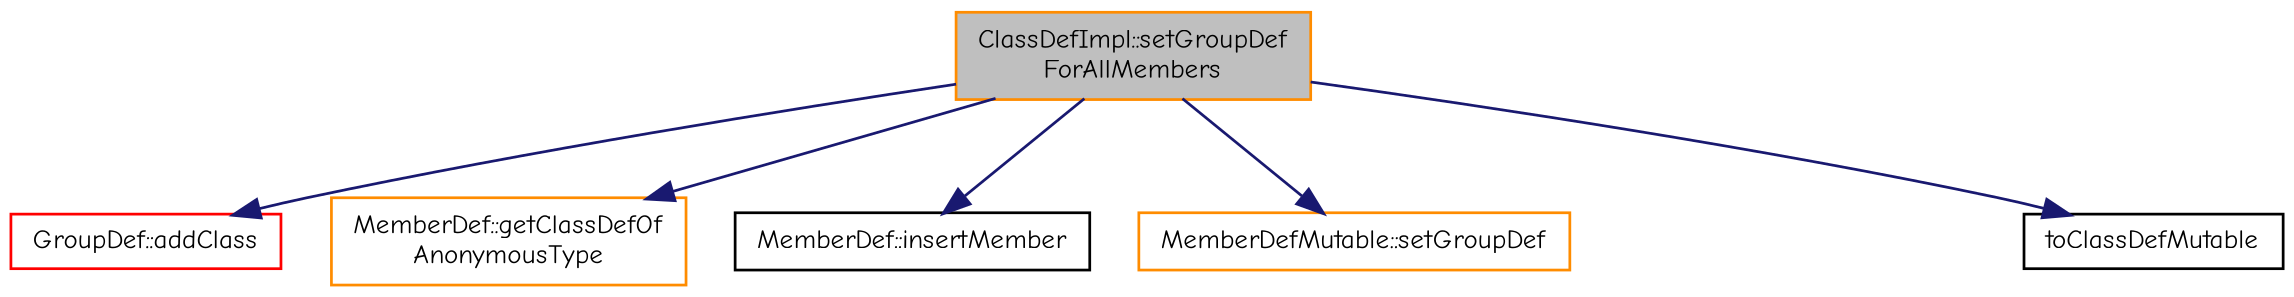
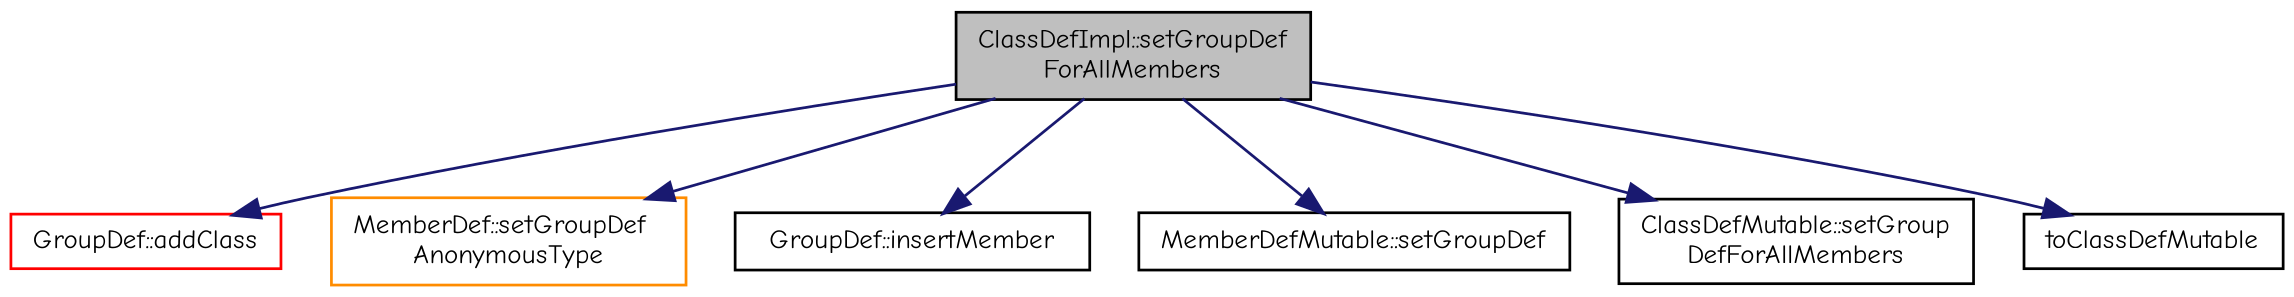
(1133, 56) -> (1133, 56)
(509, 241) -> (509, 241)
(912, 241) -> (912, 241)
(1354, 241) -> (1354, 241)
none -> (1796, 241)
